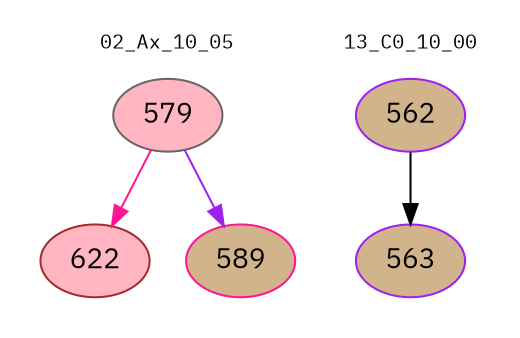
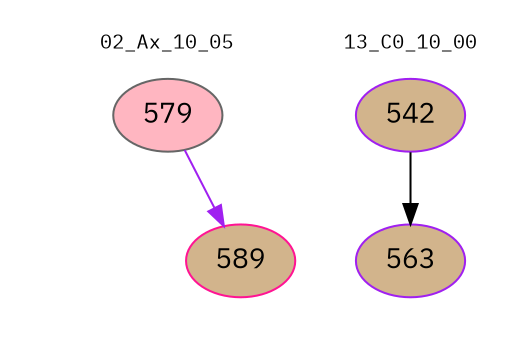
(411, 115) -> (411, 115)
(95, 261) -> none
